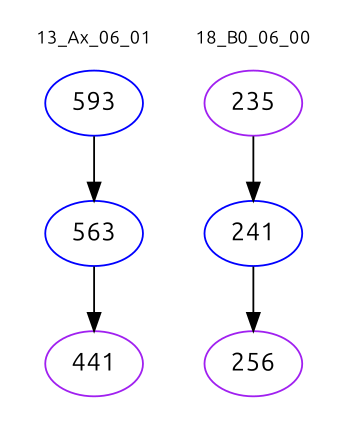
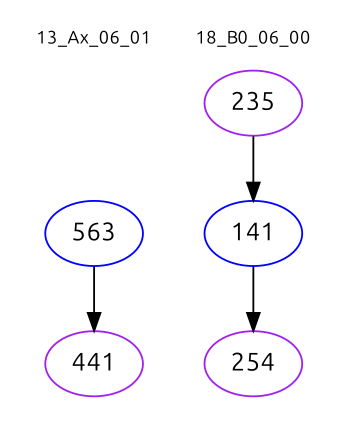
(94, 103) -> none
(253, 233) -> (253, 233)
(253, 364) -> (253, 364)
